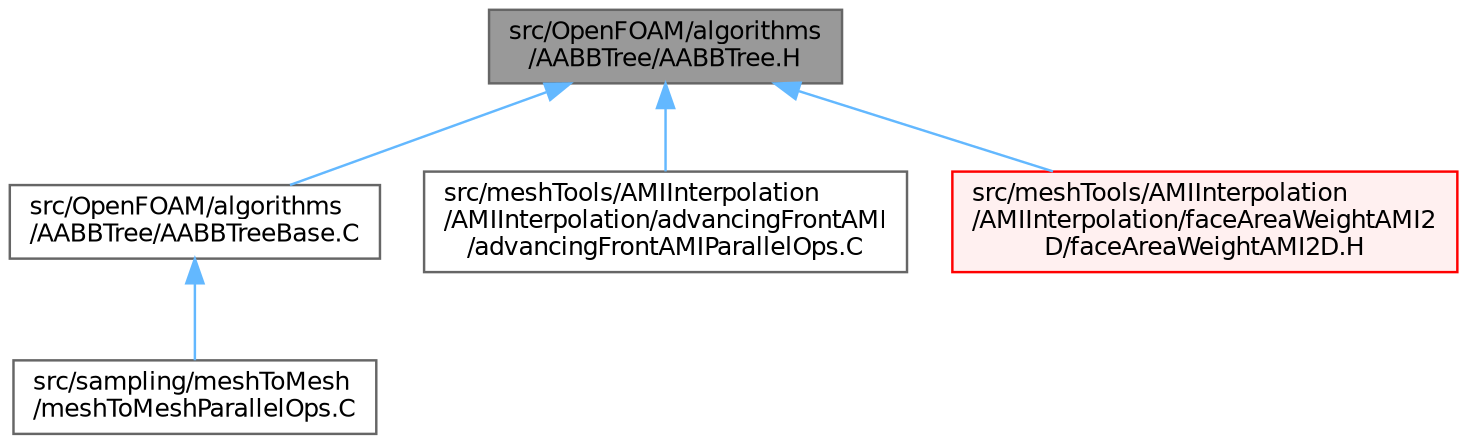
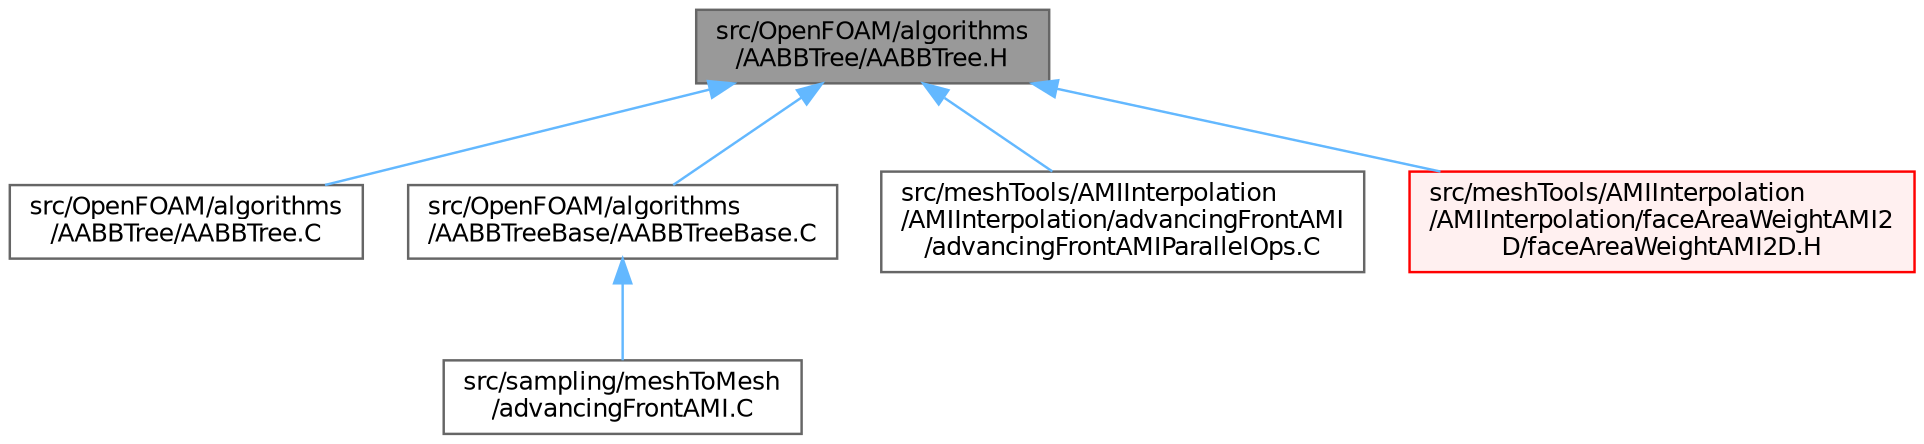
none -> (186, 222)
(195, 222) -> (623, 222)
(195, 397) -> (623, 397)
